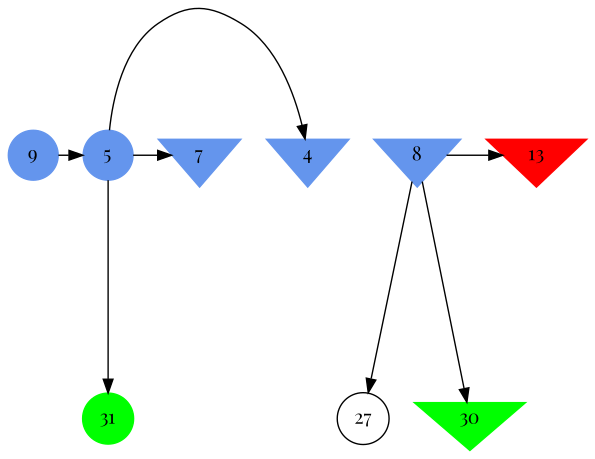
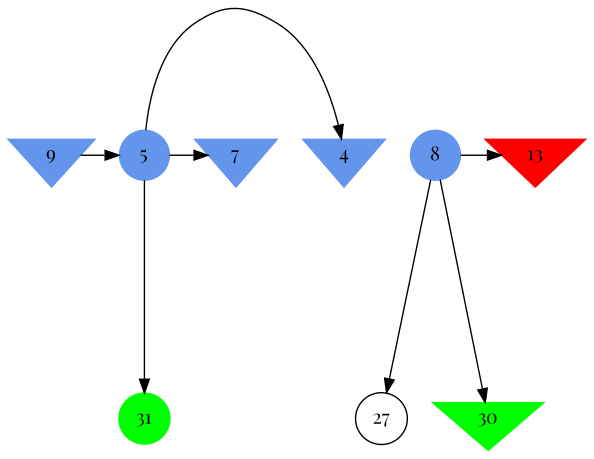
(33, 155) -> (52, 155)
(417, 155) -> (436, 155)
